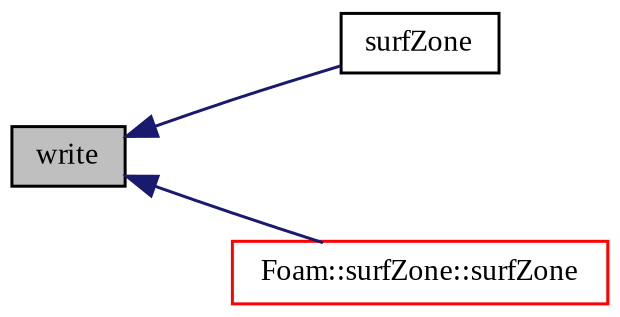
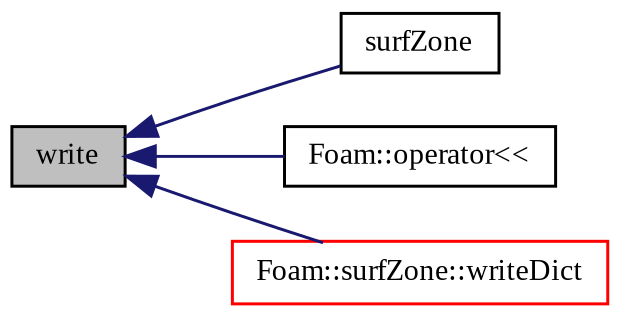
none -> (420, 156)
(420, 273) -> (420, 273)
